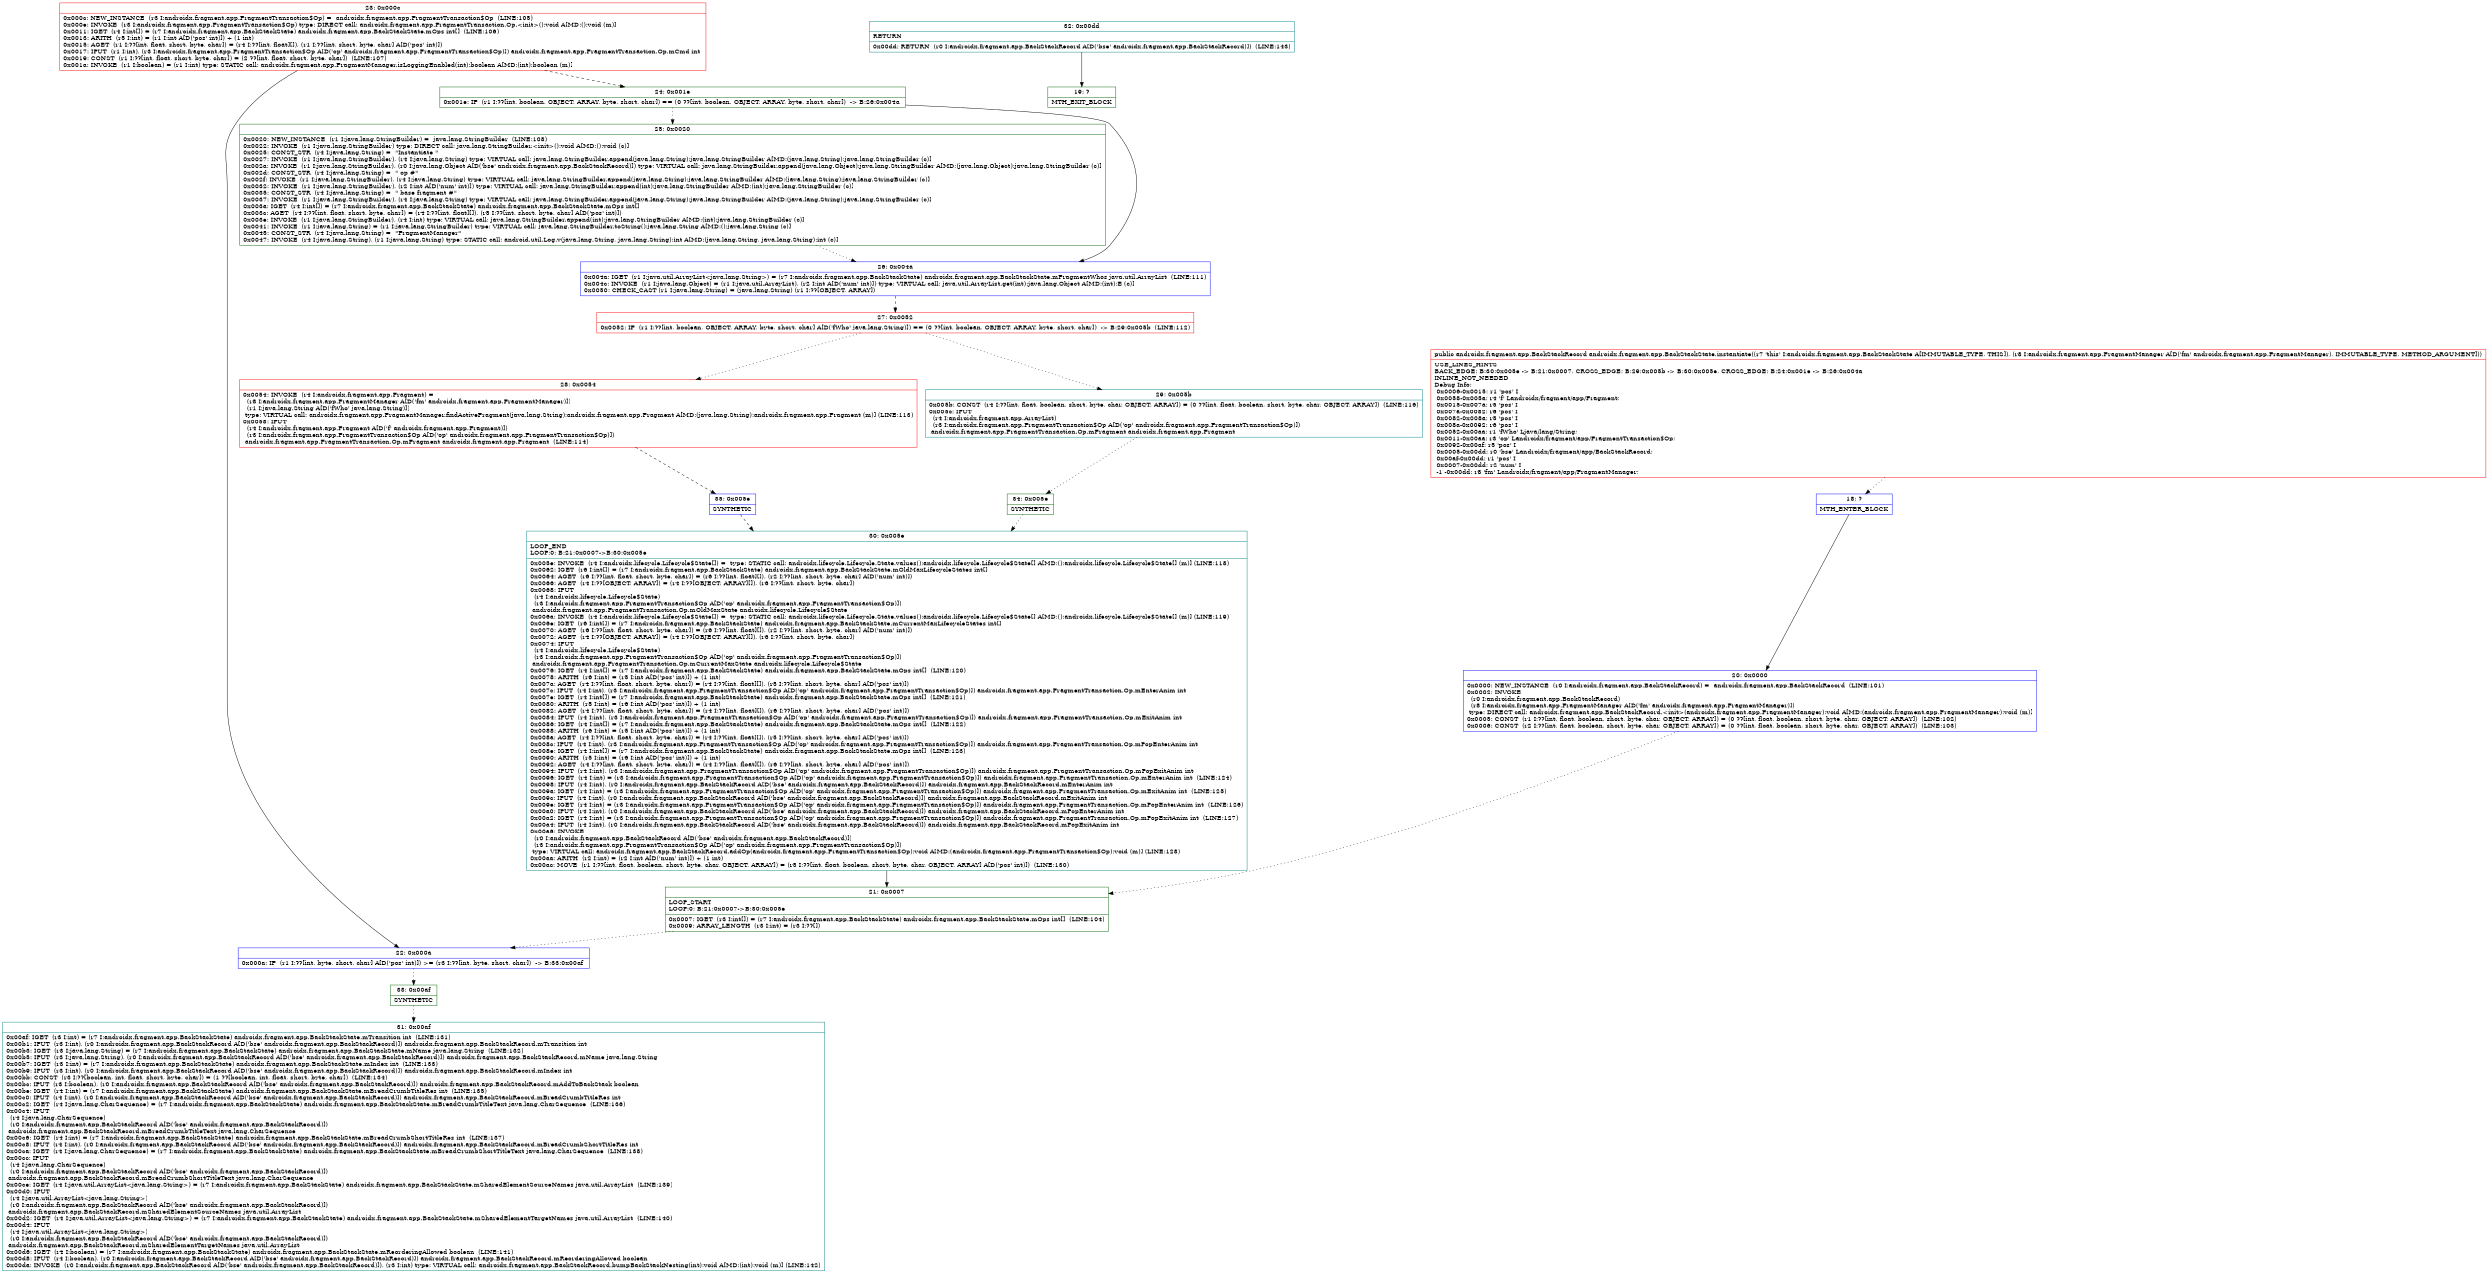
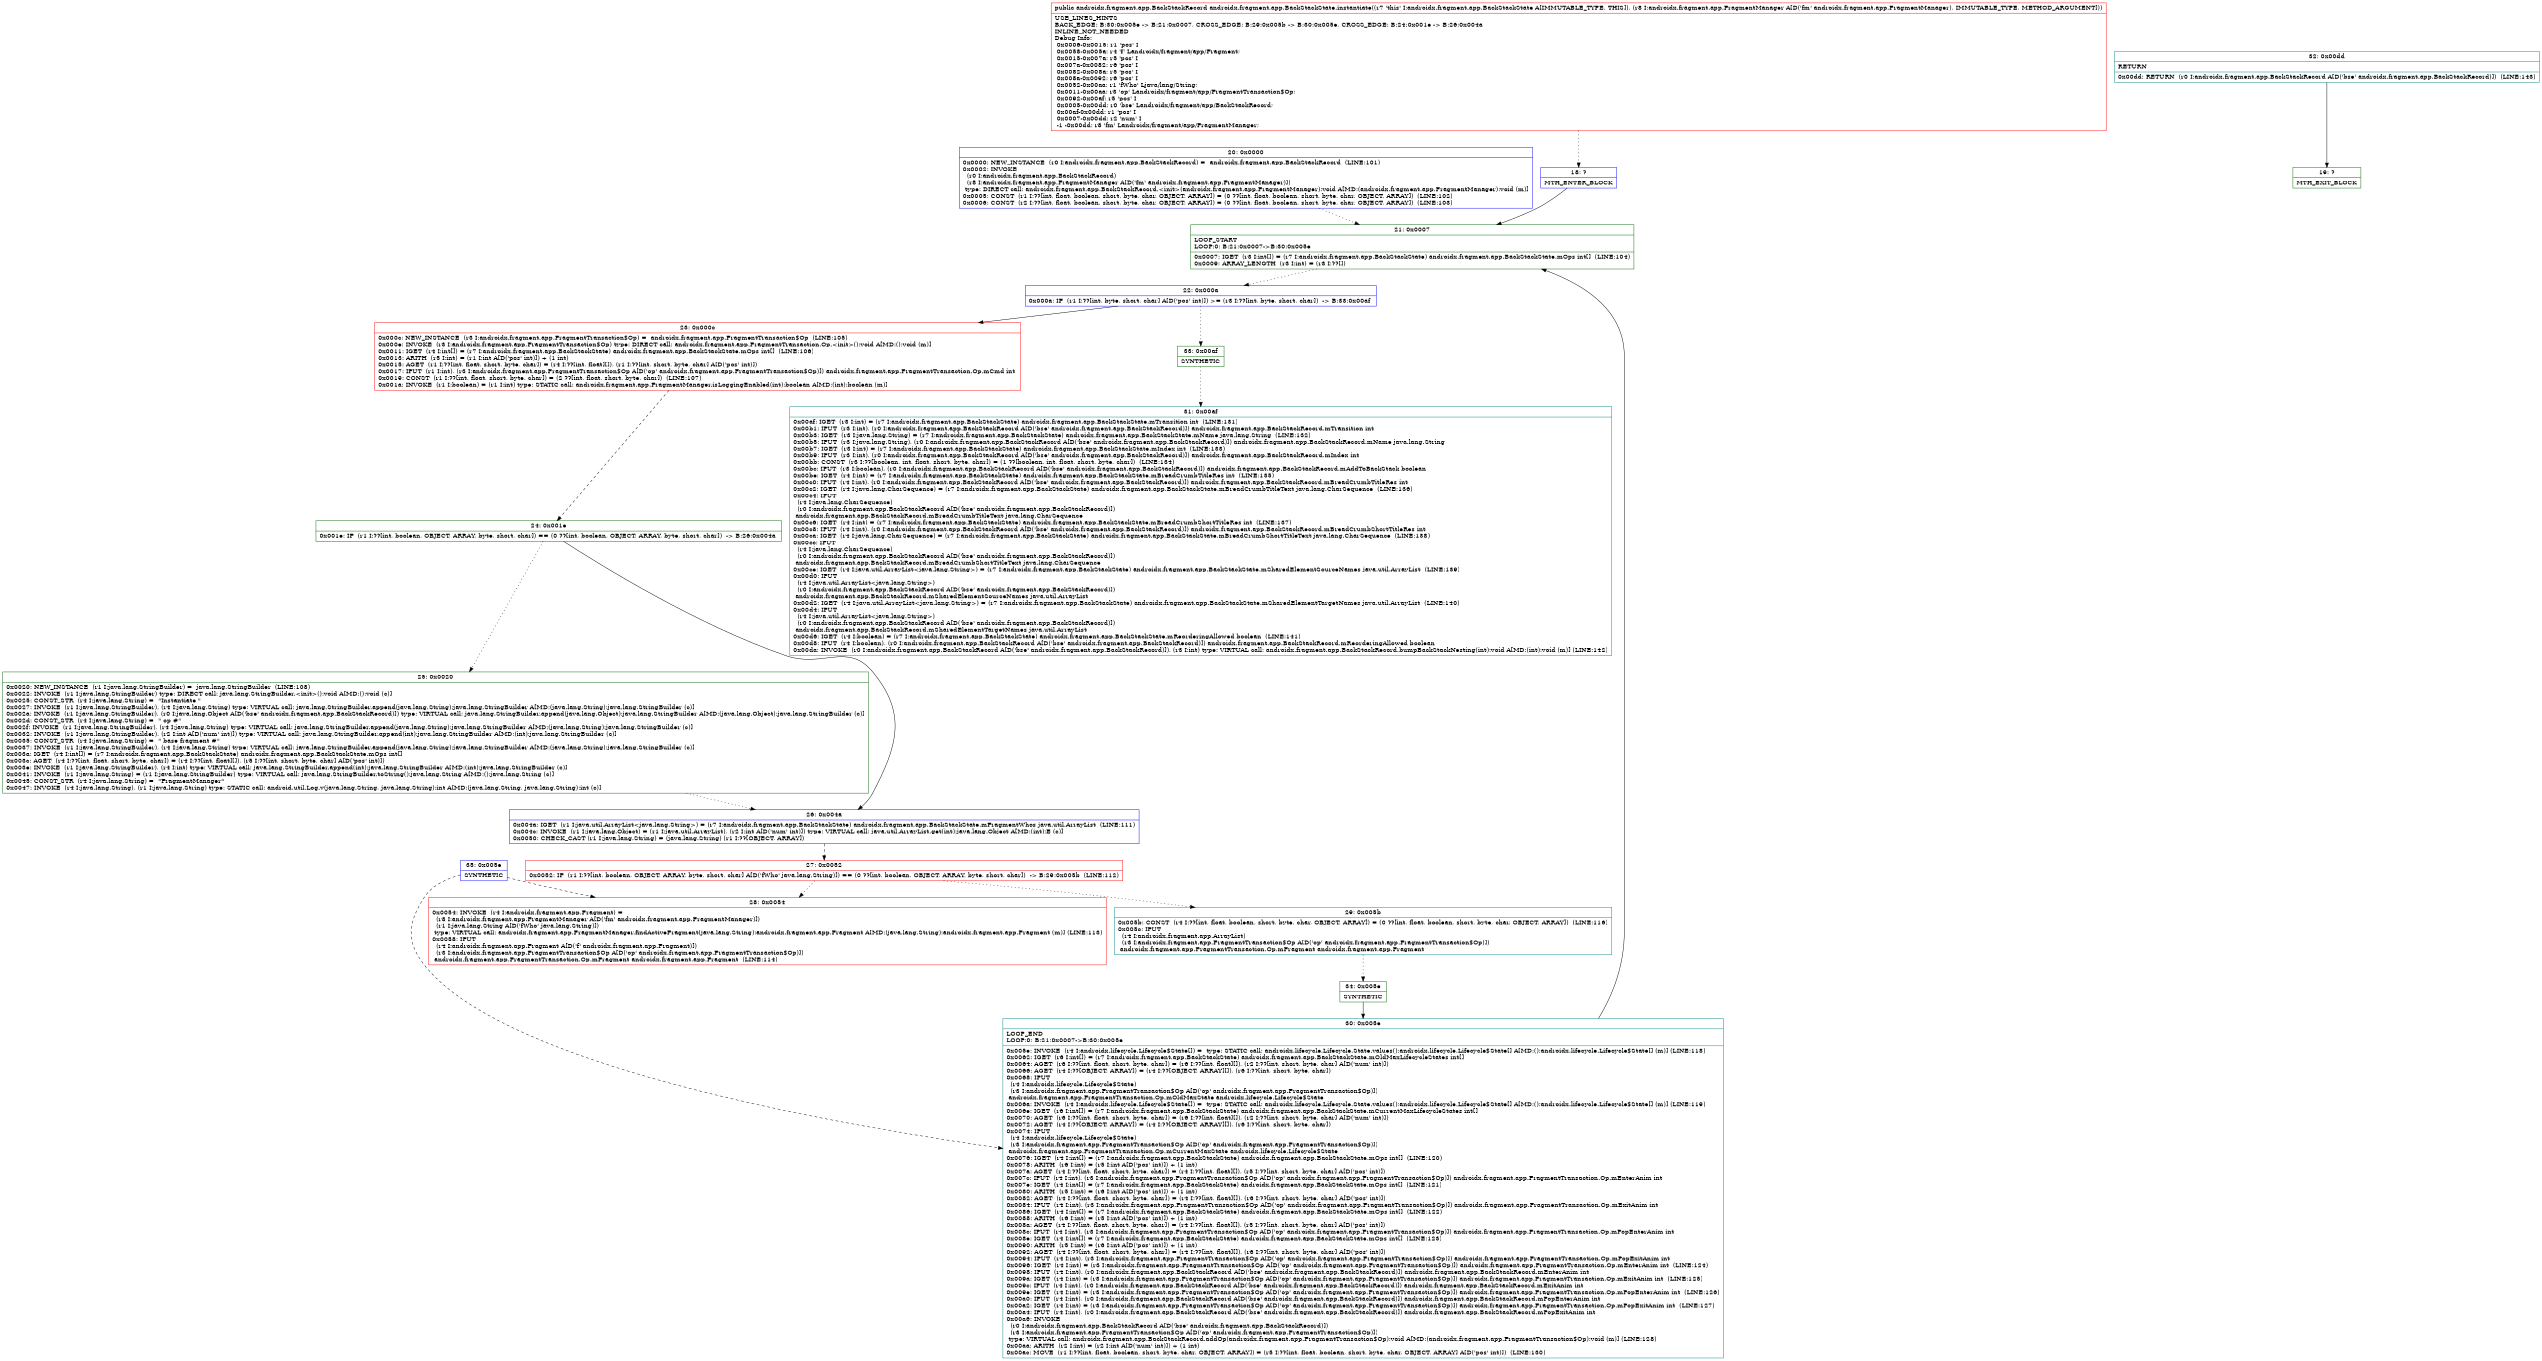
(674, 469) -> (549, 887)
(1018, 521) -> (1363, 1008)
(227, 524) -> (1050, 314)
(1809, 590) -> (1536, 209)
